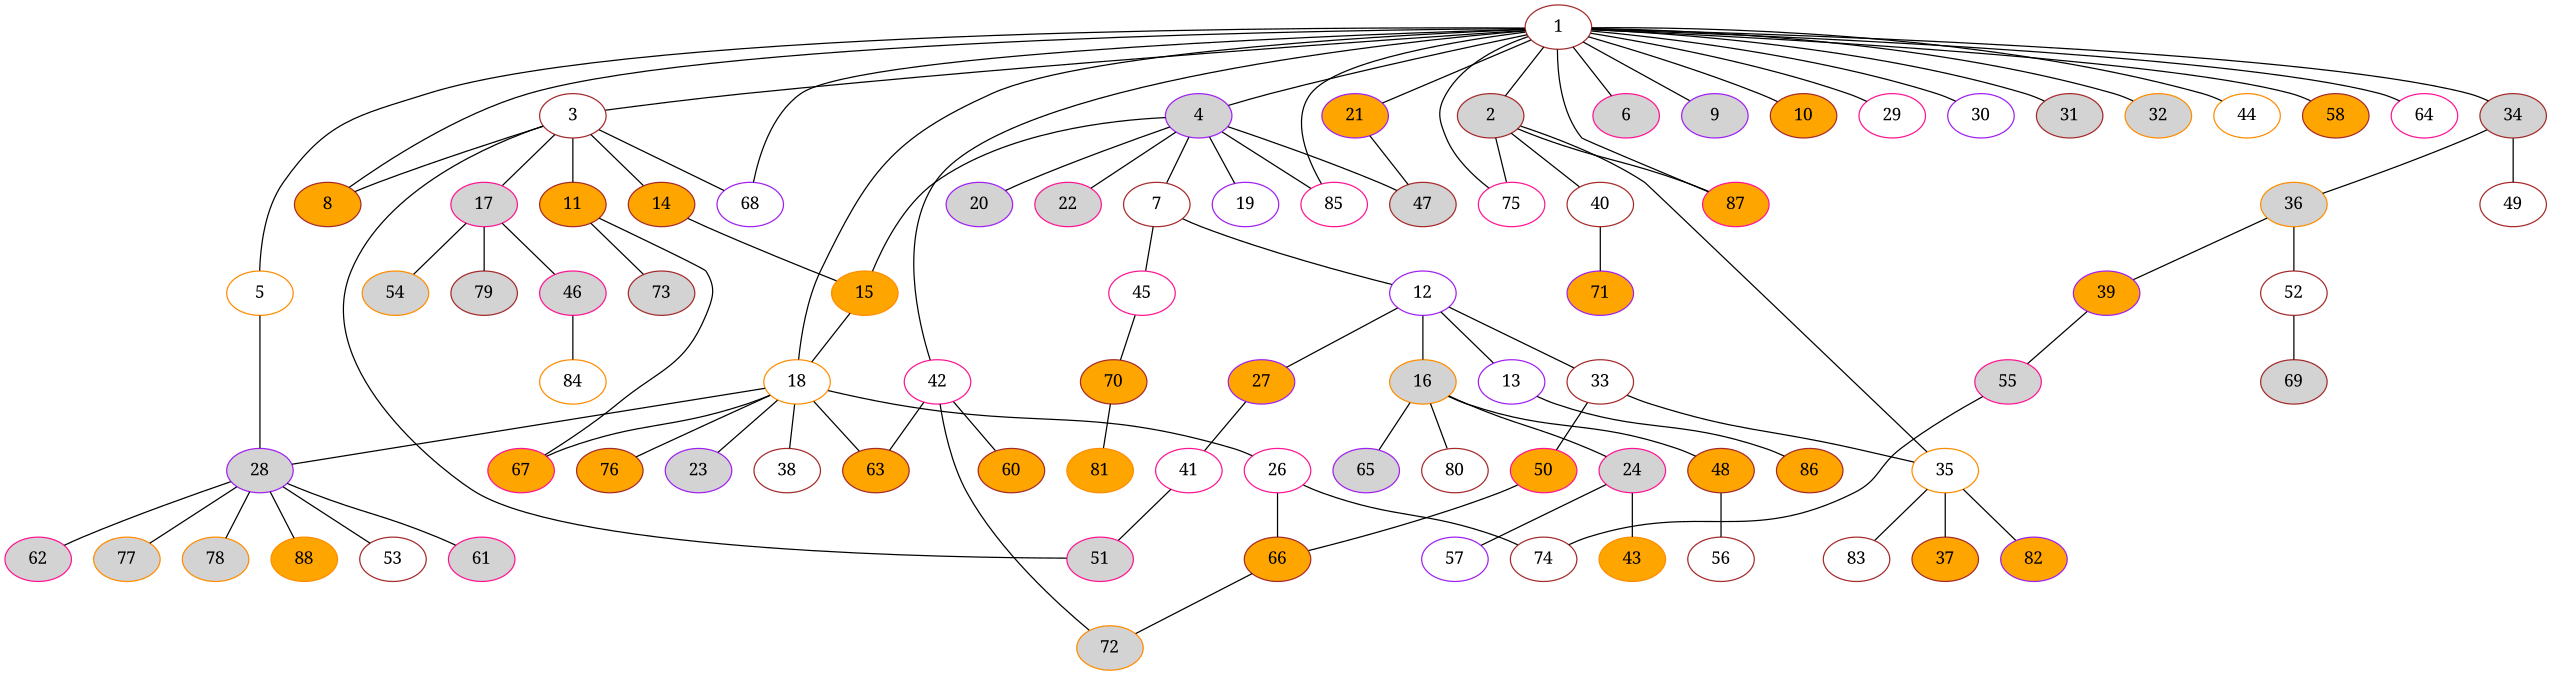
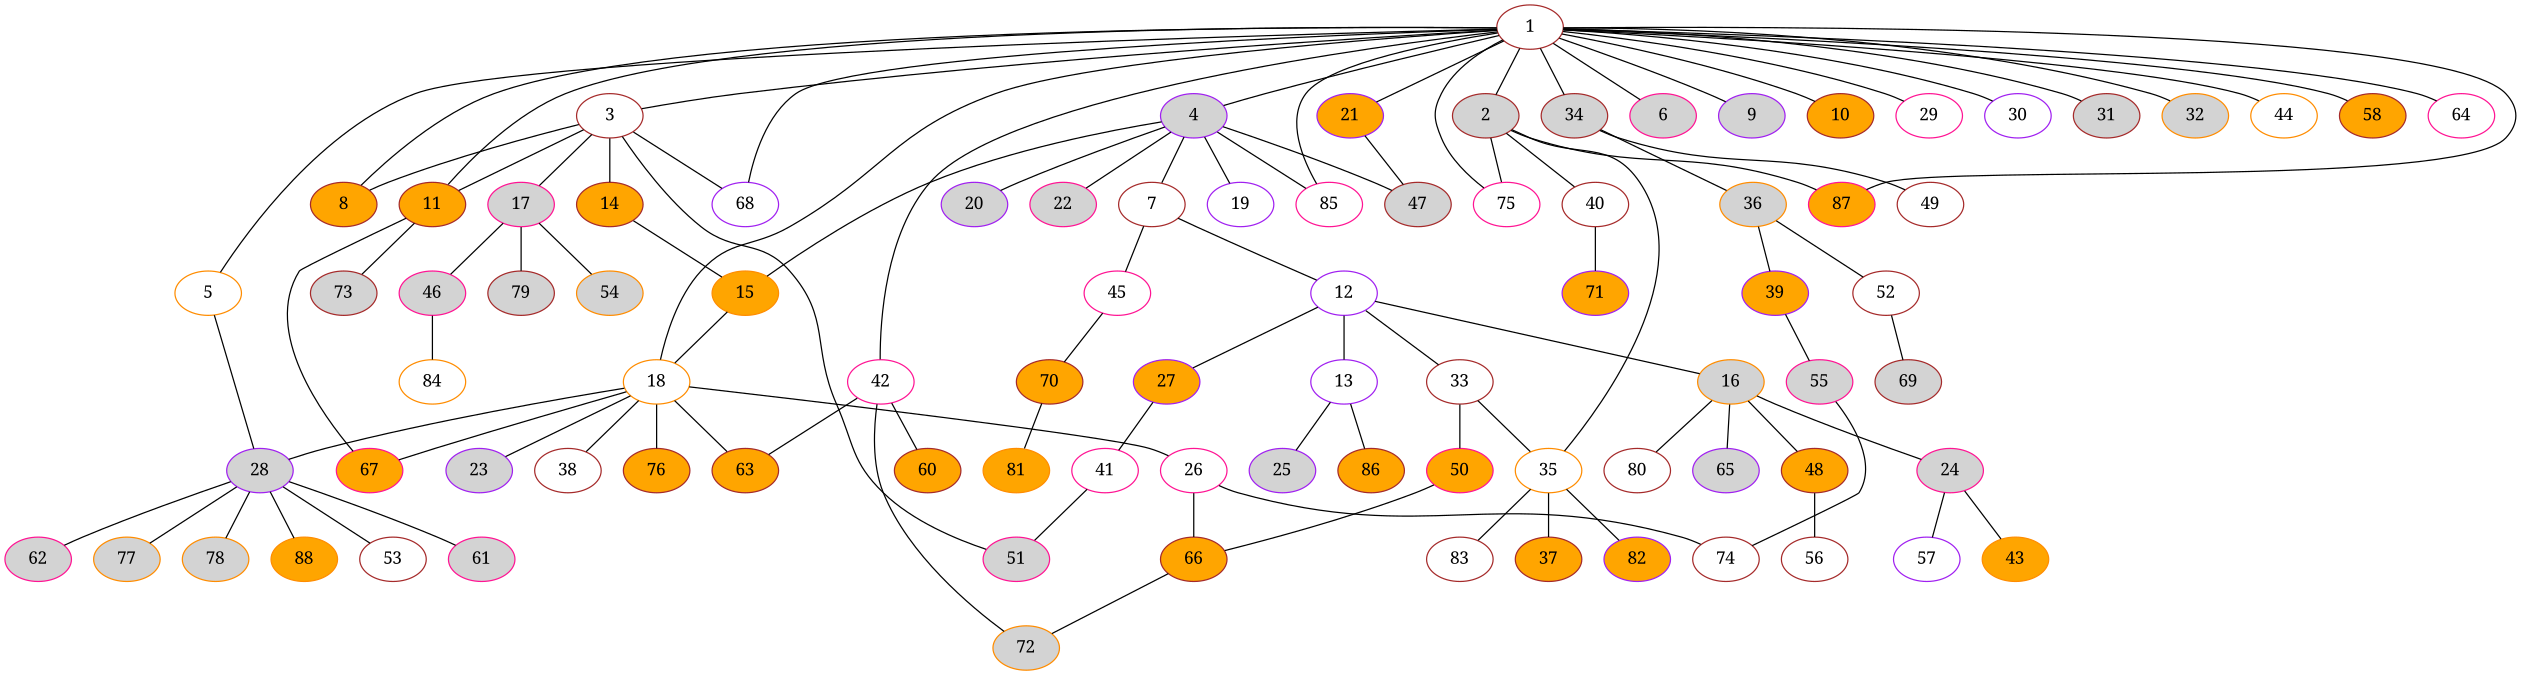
none -> (954, 39)
none -> (1282, 471)
